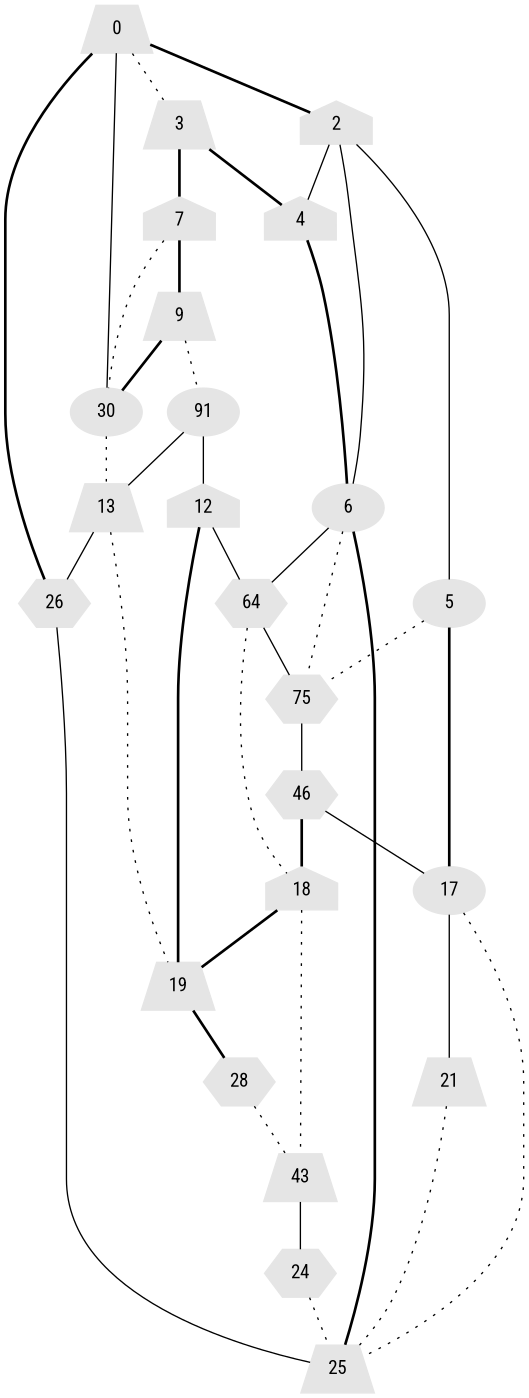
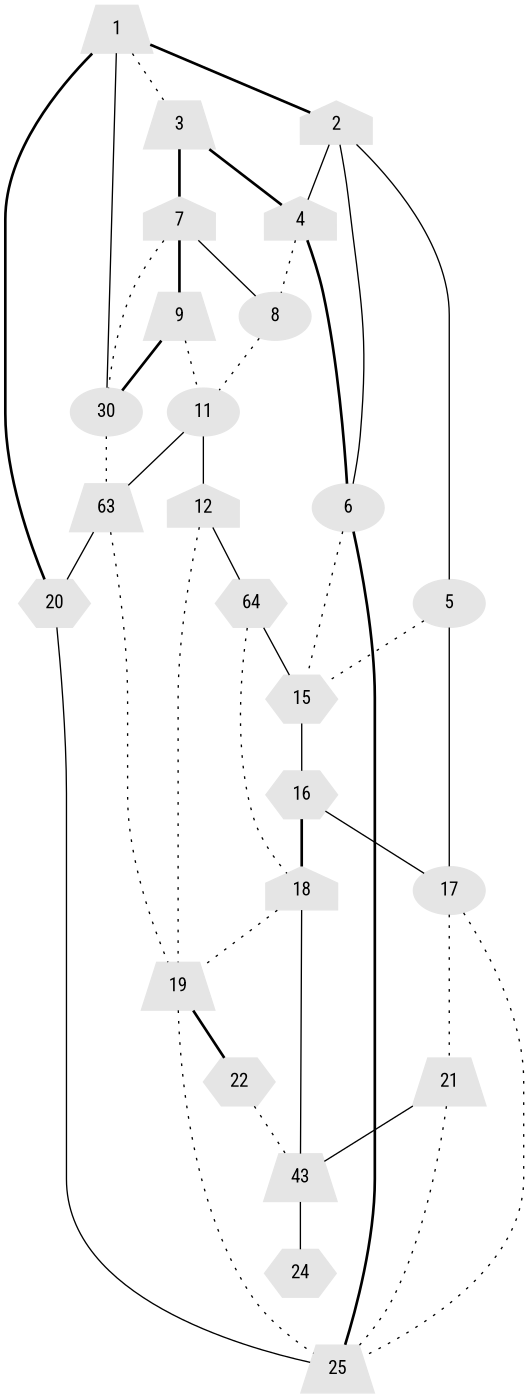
(117, 29) -> (117, 29)
none -> (275, 316)
(203, 412) -> (203, 412)
(106, 508) -> (106, 508)
(300, 555) -> none
(54, 603) -> (54, 603)
(302, 699) -> (302, 699)
(178, 744) -> (178, 744)
(449, 747) -> (449, 747)
(302, 795) -> (302, 795)
(239, 939) -> (239, 939)
(449, 986) -> (449, 986)
(301, 1032) -> (301, 1032)
(239, 1082) -> (239, 1082)
none -> (366, 1135)
(319, 1321) -> (208, 1199)
